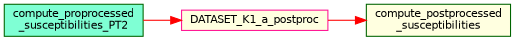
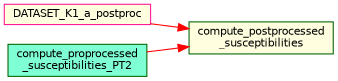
(157, 20) -> (162, 50)
